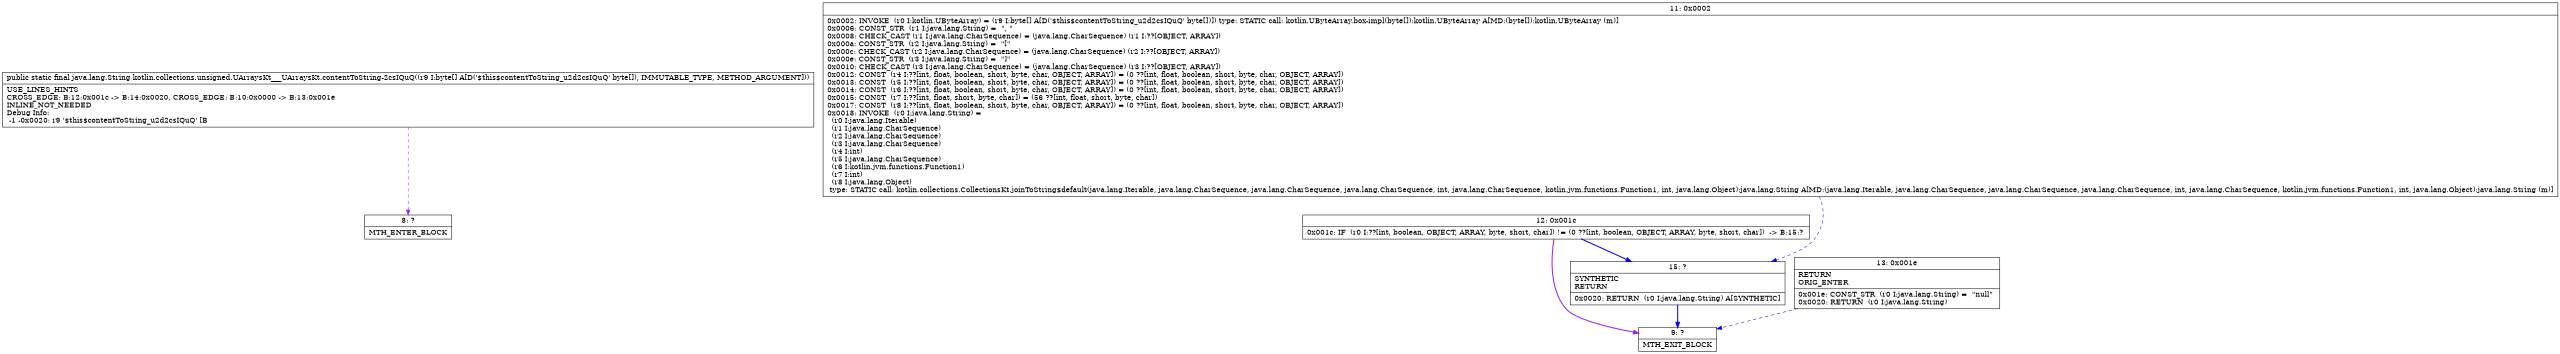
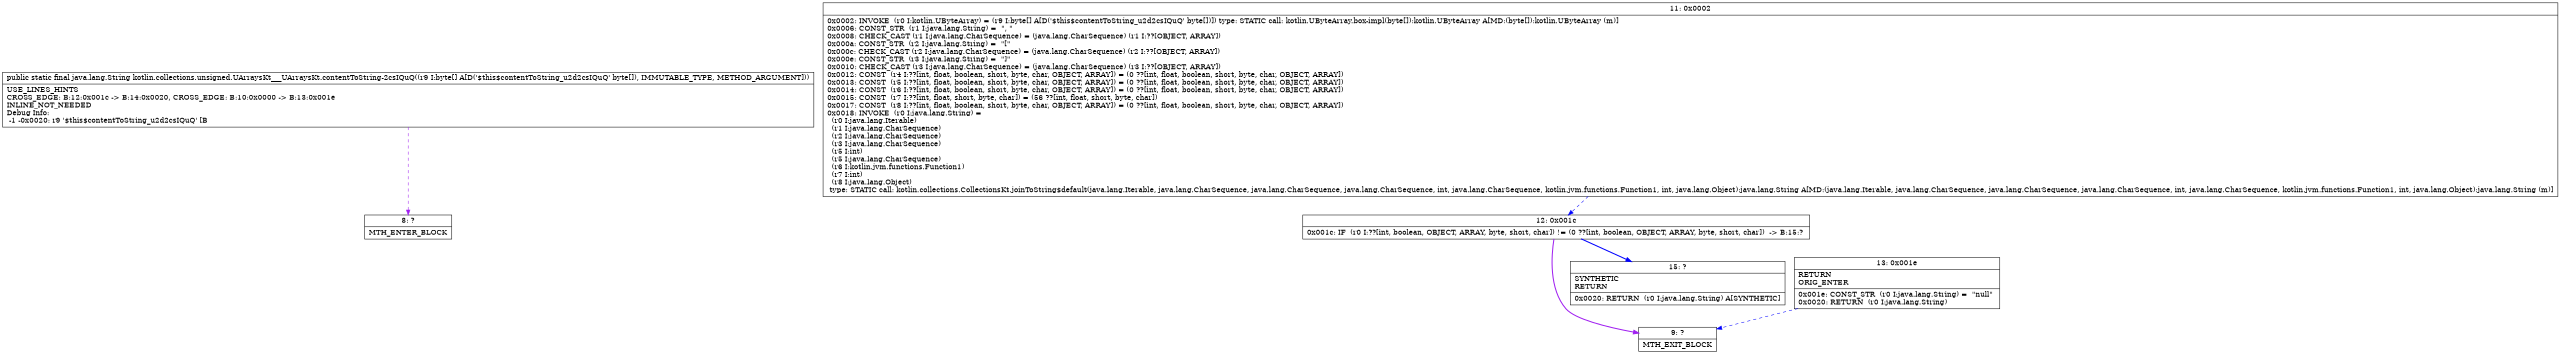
(845, 152) -> (845, 152)
(1815, 239) -> (1580, 204)
(1678, 314) -> none
